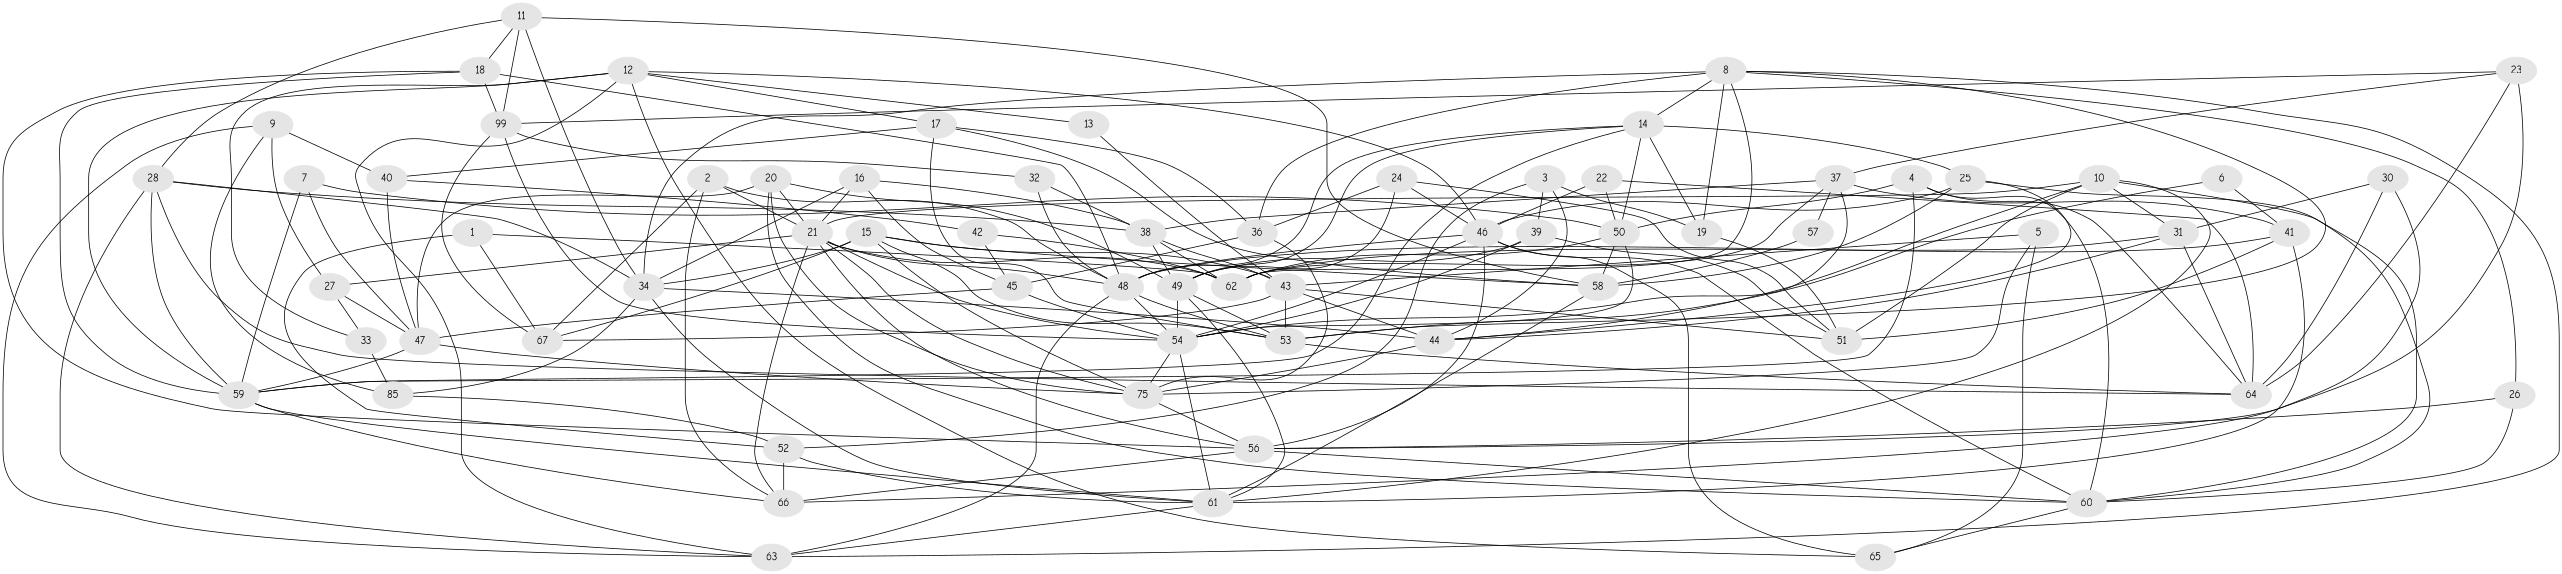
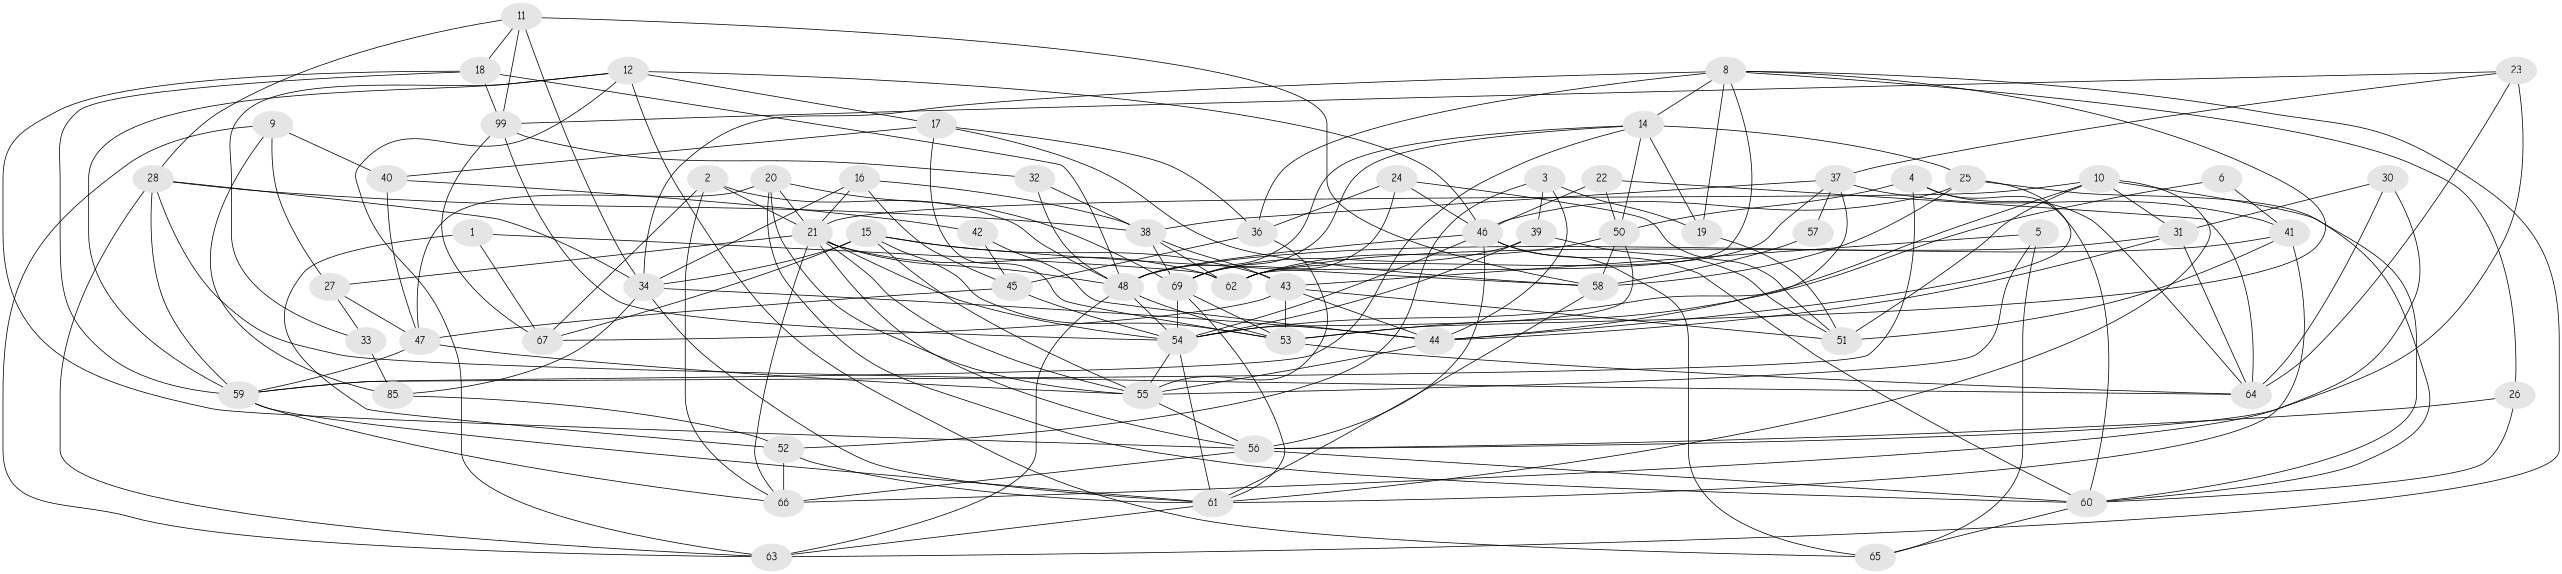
(1089, 125) -> none
(304, 179) -> none
(1092, 248) -> (1152, 308)
(1177, 287) -> (1177, 287)
(1143, 395) -> (1143, 395)
